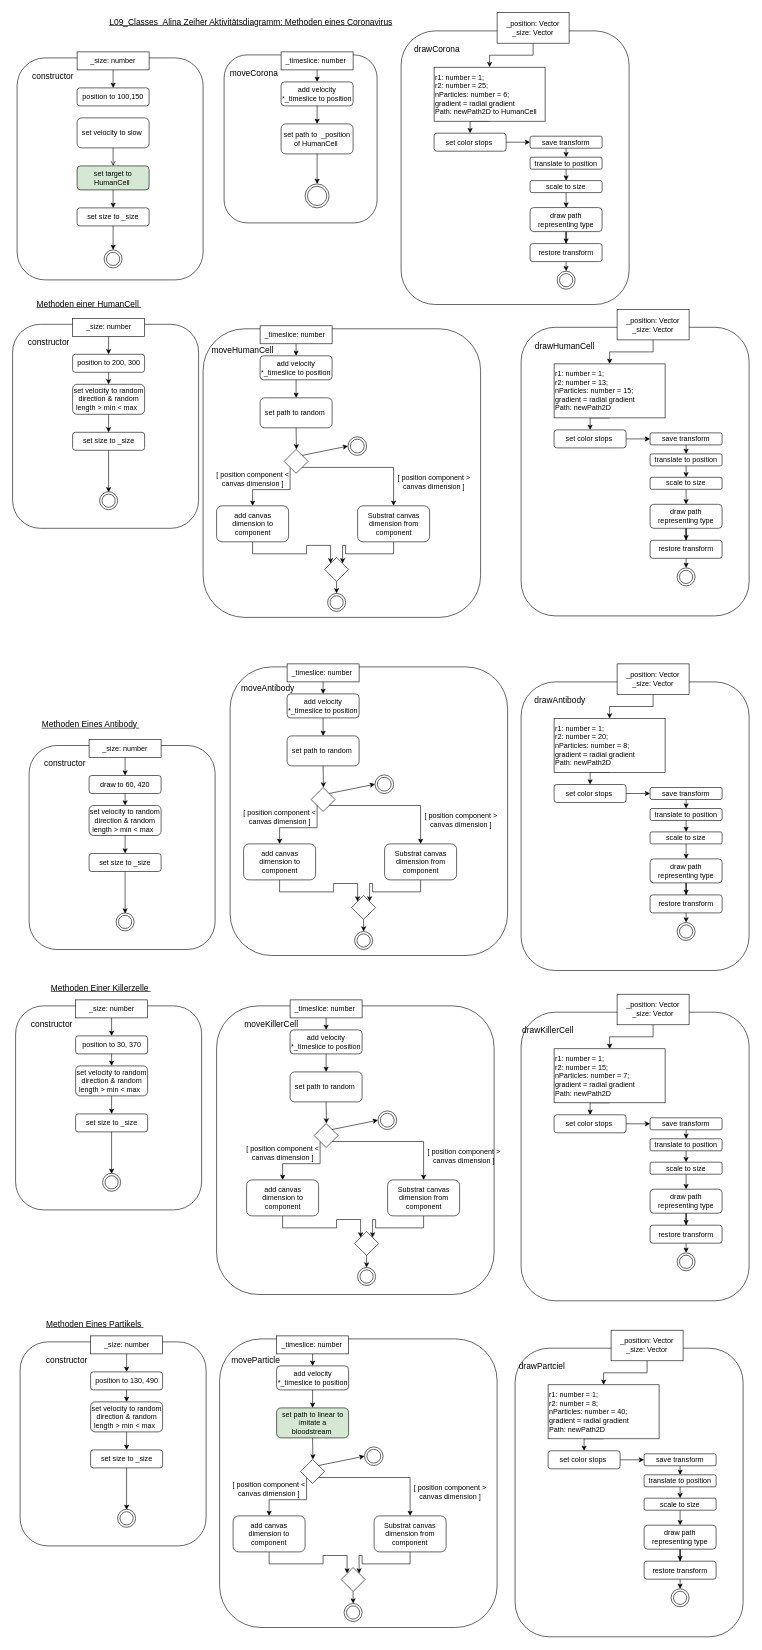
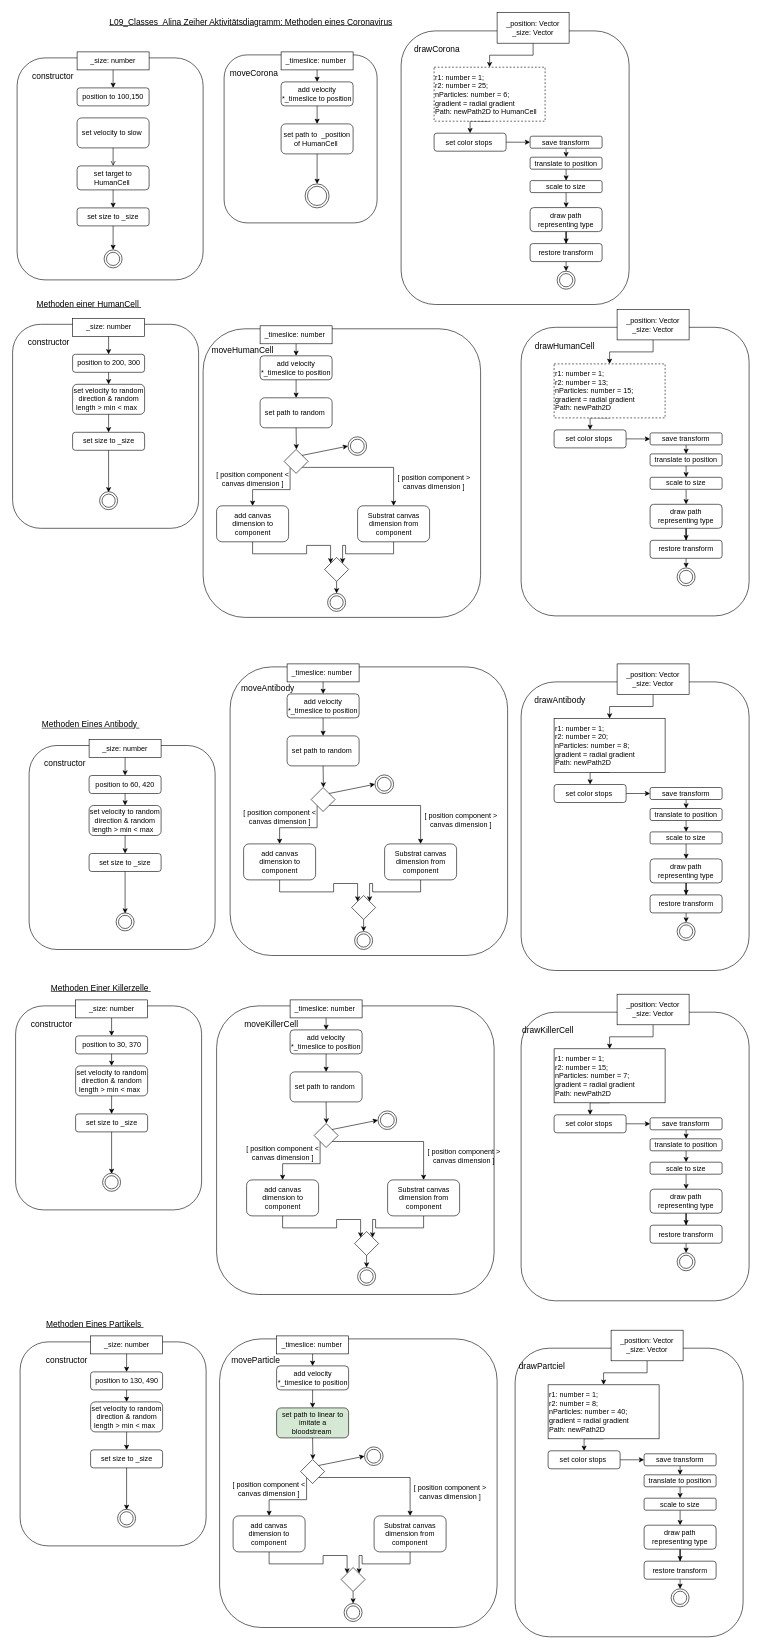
(490, 94) -> (490, 94)
(113, 178) -> (113, 178)
(610, 391) -> (610, 391)
(125, 785) -> (125, 785)
